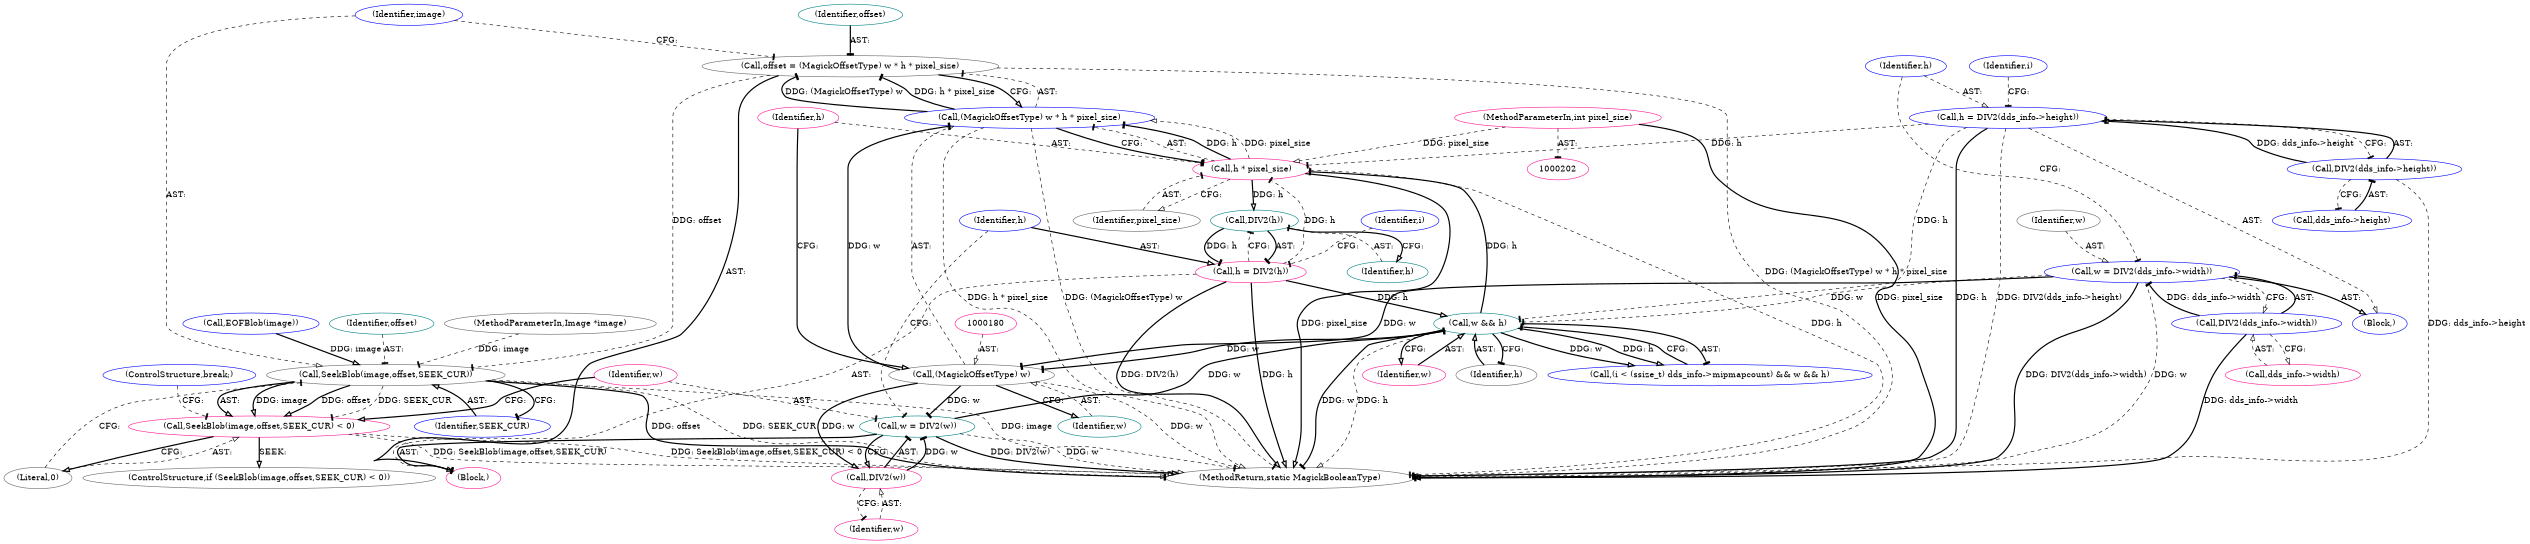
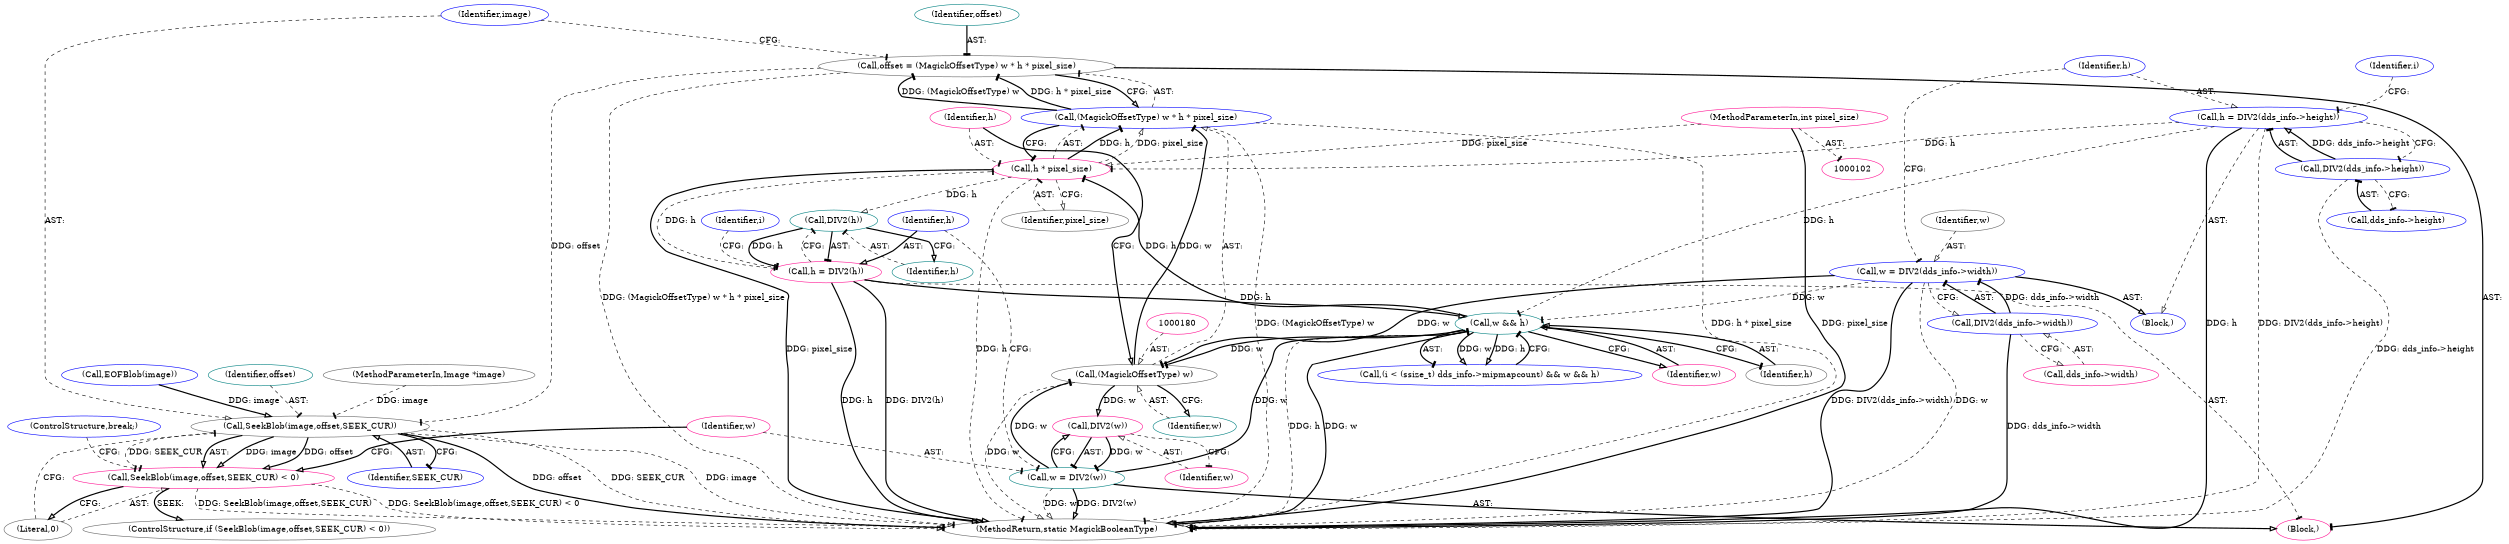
(1558, 169) -> (1853, 169)
(1253, 192) -> (939, 192)
(945, 400) -> (1014, 418)
